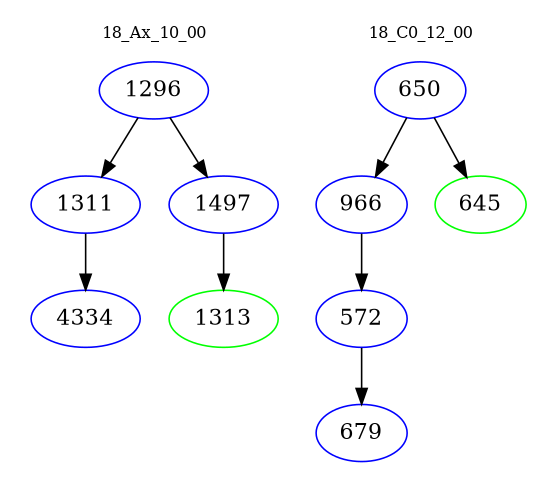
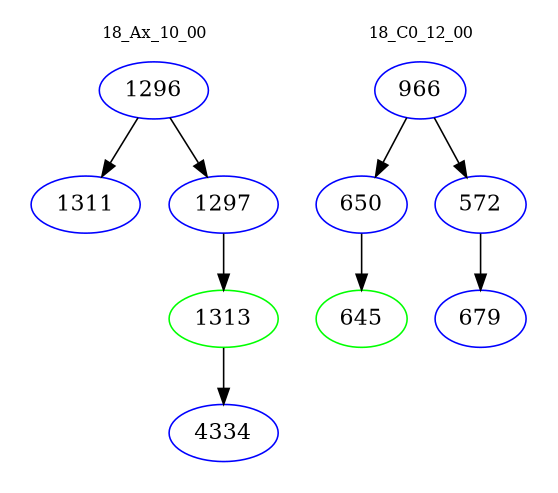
(395, 140) -> (395, 140)
(224, 205) -> (224, 205)
(86, 254) -> (224, 368)
